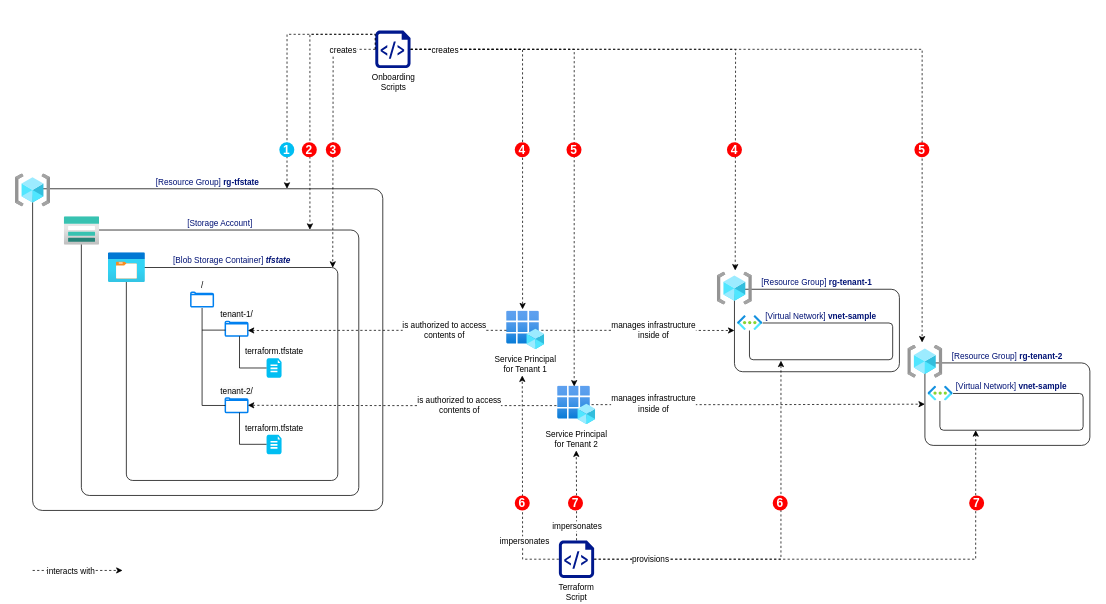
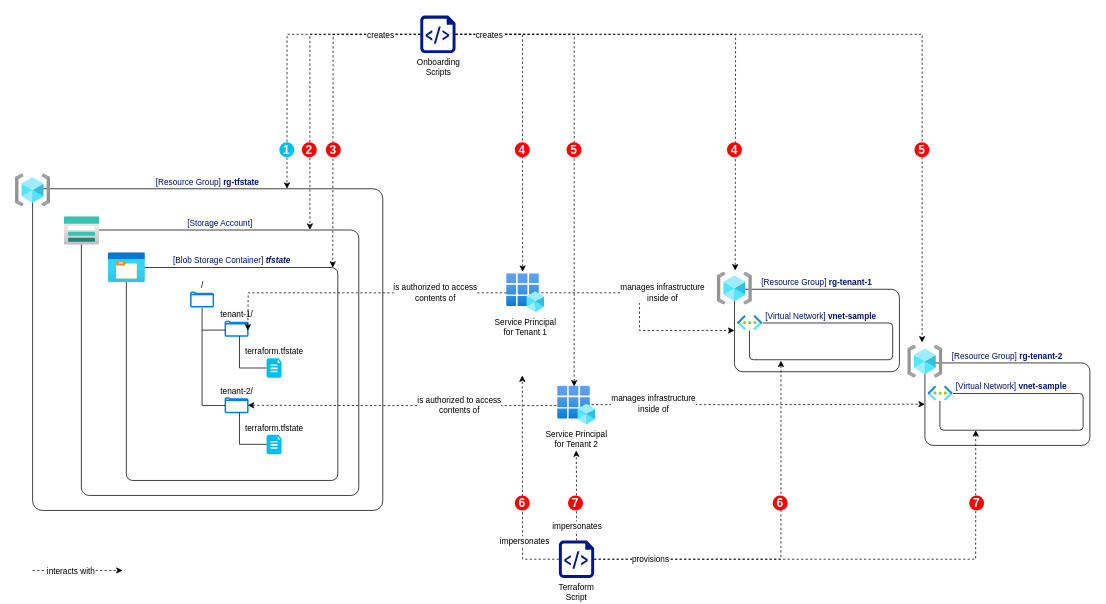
(393, 49) -> (438, 34)
(526, 330) -> (526, 293)
